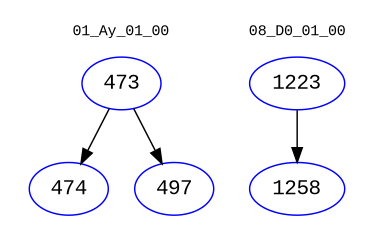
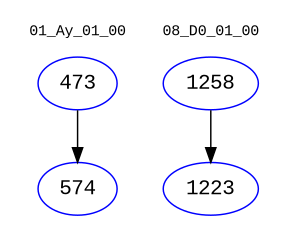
(297, 129) -> (211, 129)
(69, 189) -> (78, 189)
(174, 189) -> none
